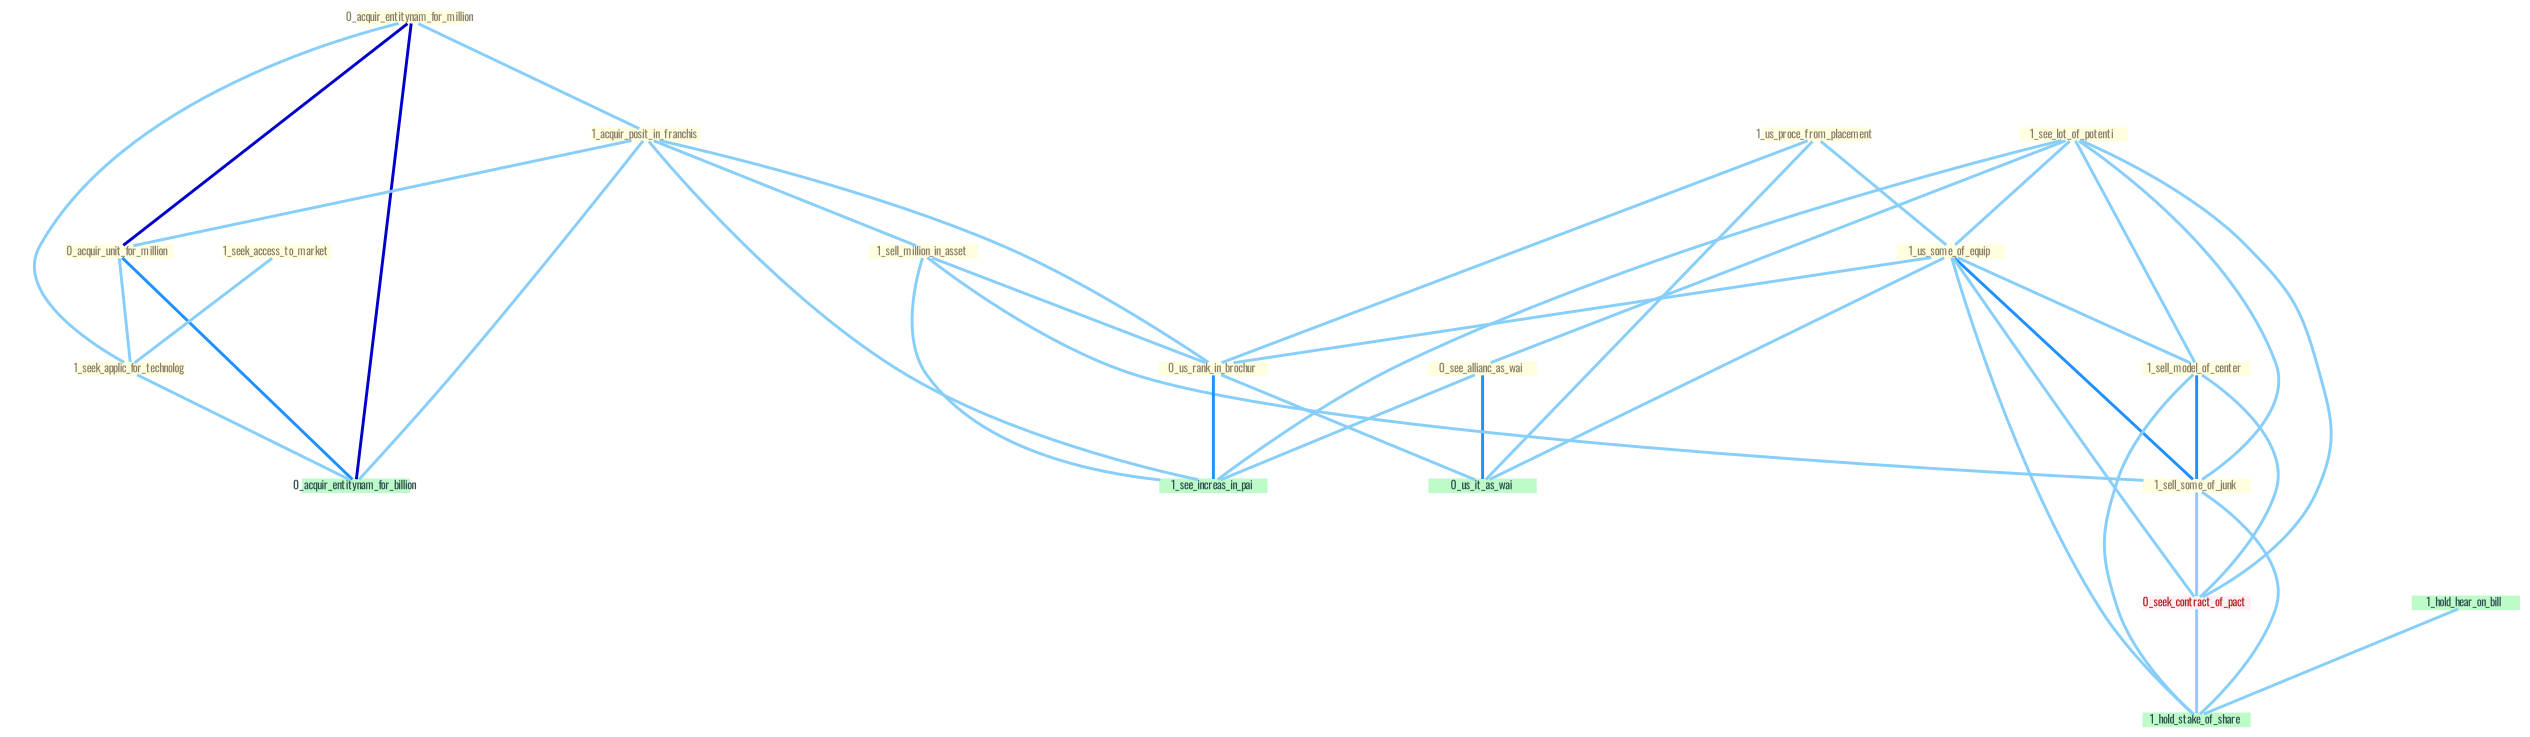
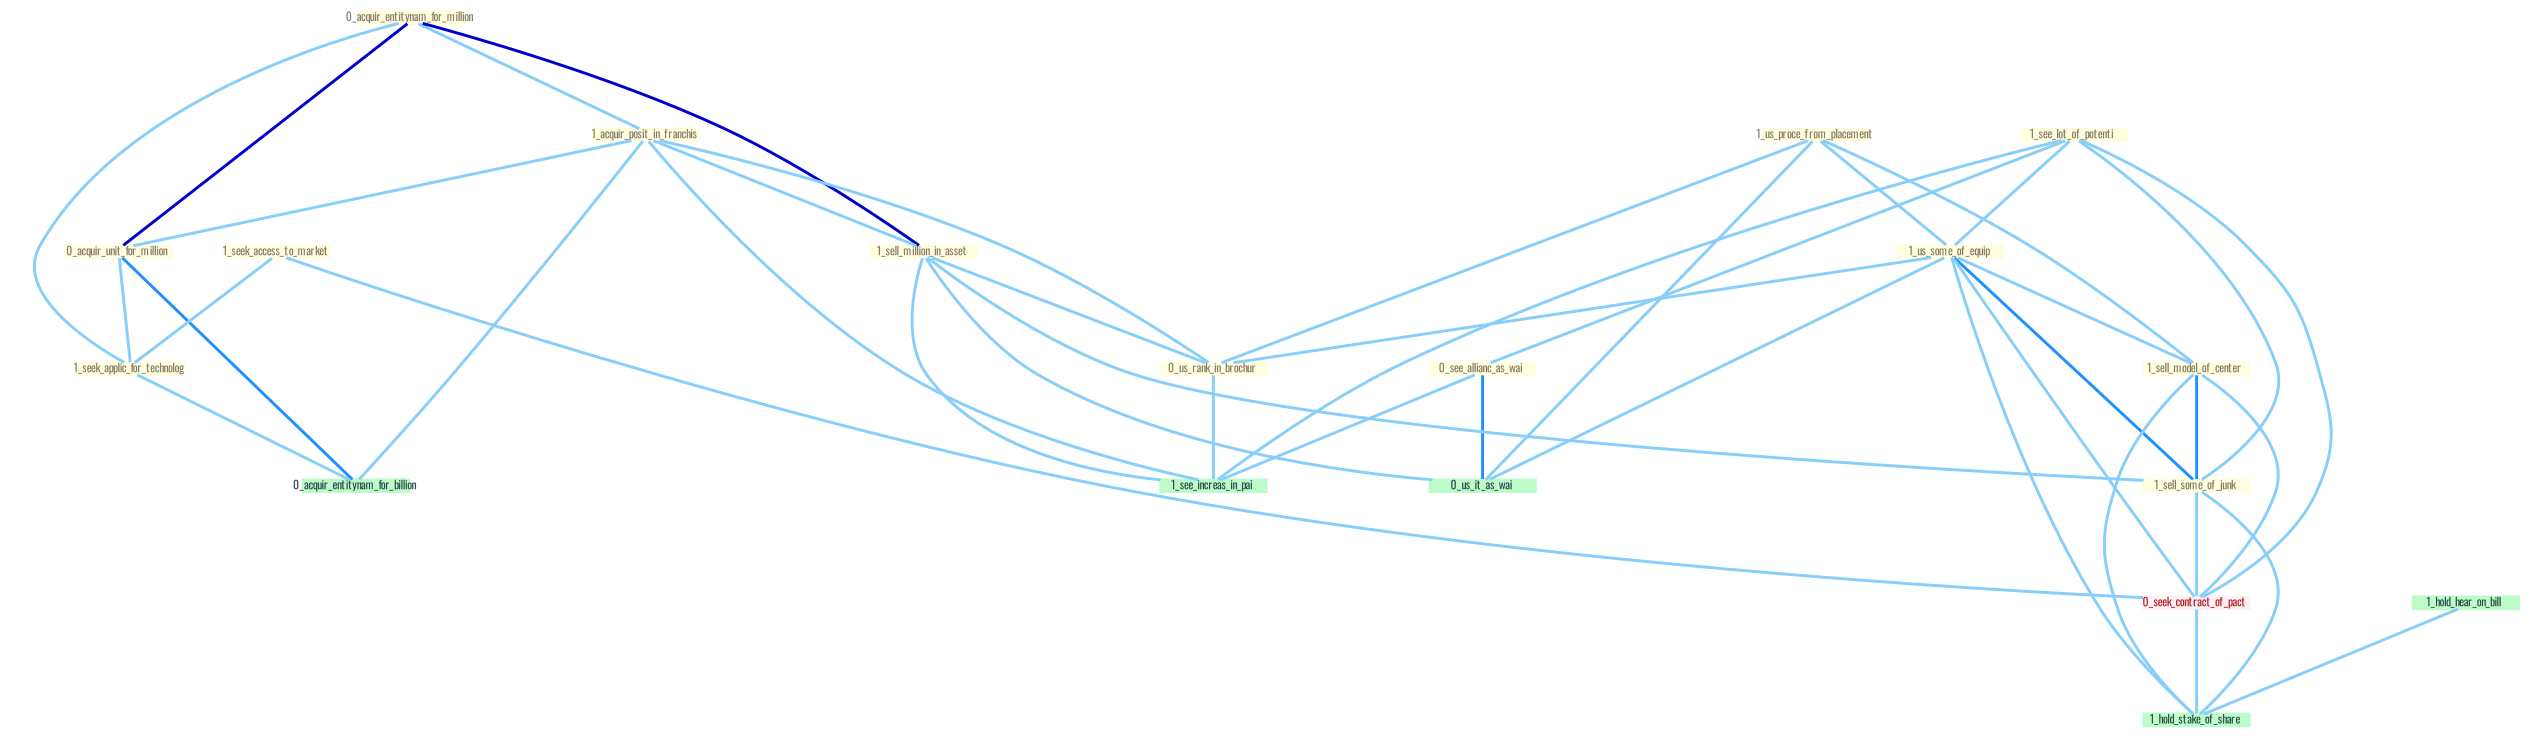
(384, 251) -> (682, 110)
(2135, 252) -> (2016, 238)
(1213, 427) -> (1213, 425)
(1374, 438) -> (1151, 425)
none -> (1201, 503)
